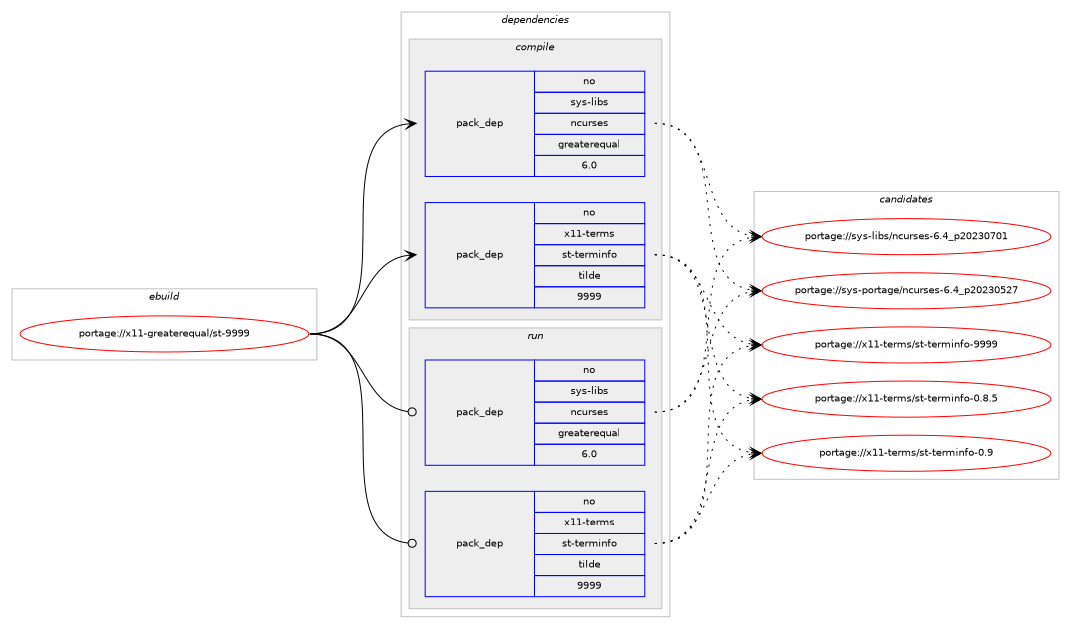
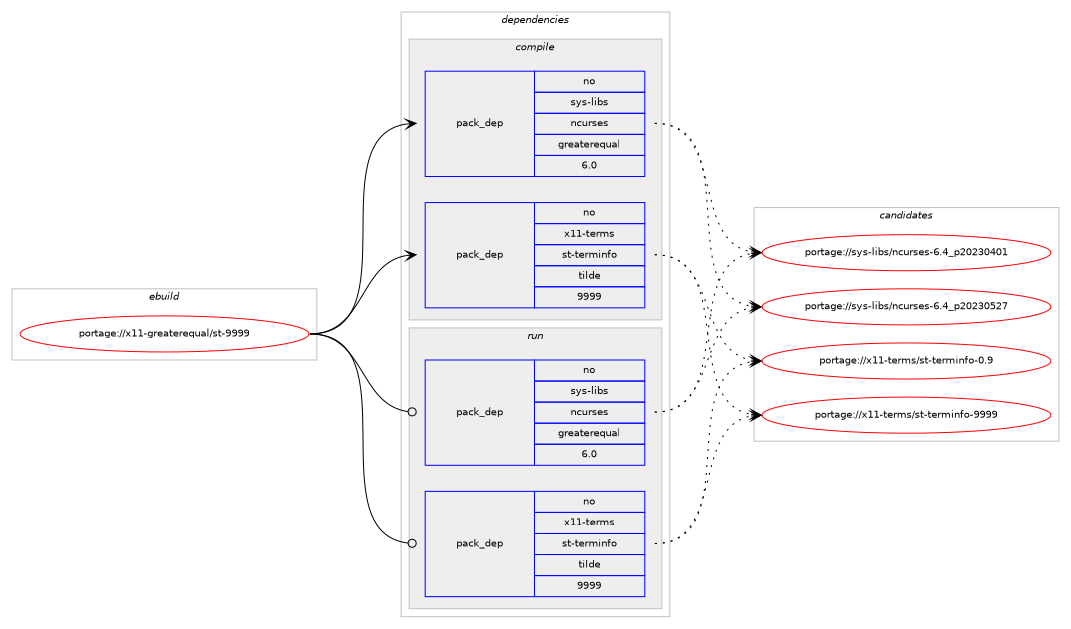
(907, 237) -> (907, 253)
(907, 291) -> (907, 307)
(907, 399) -> none
